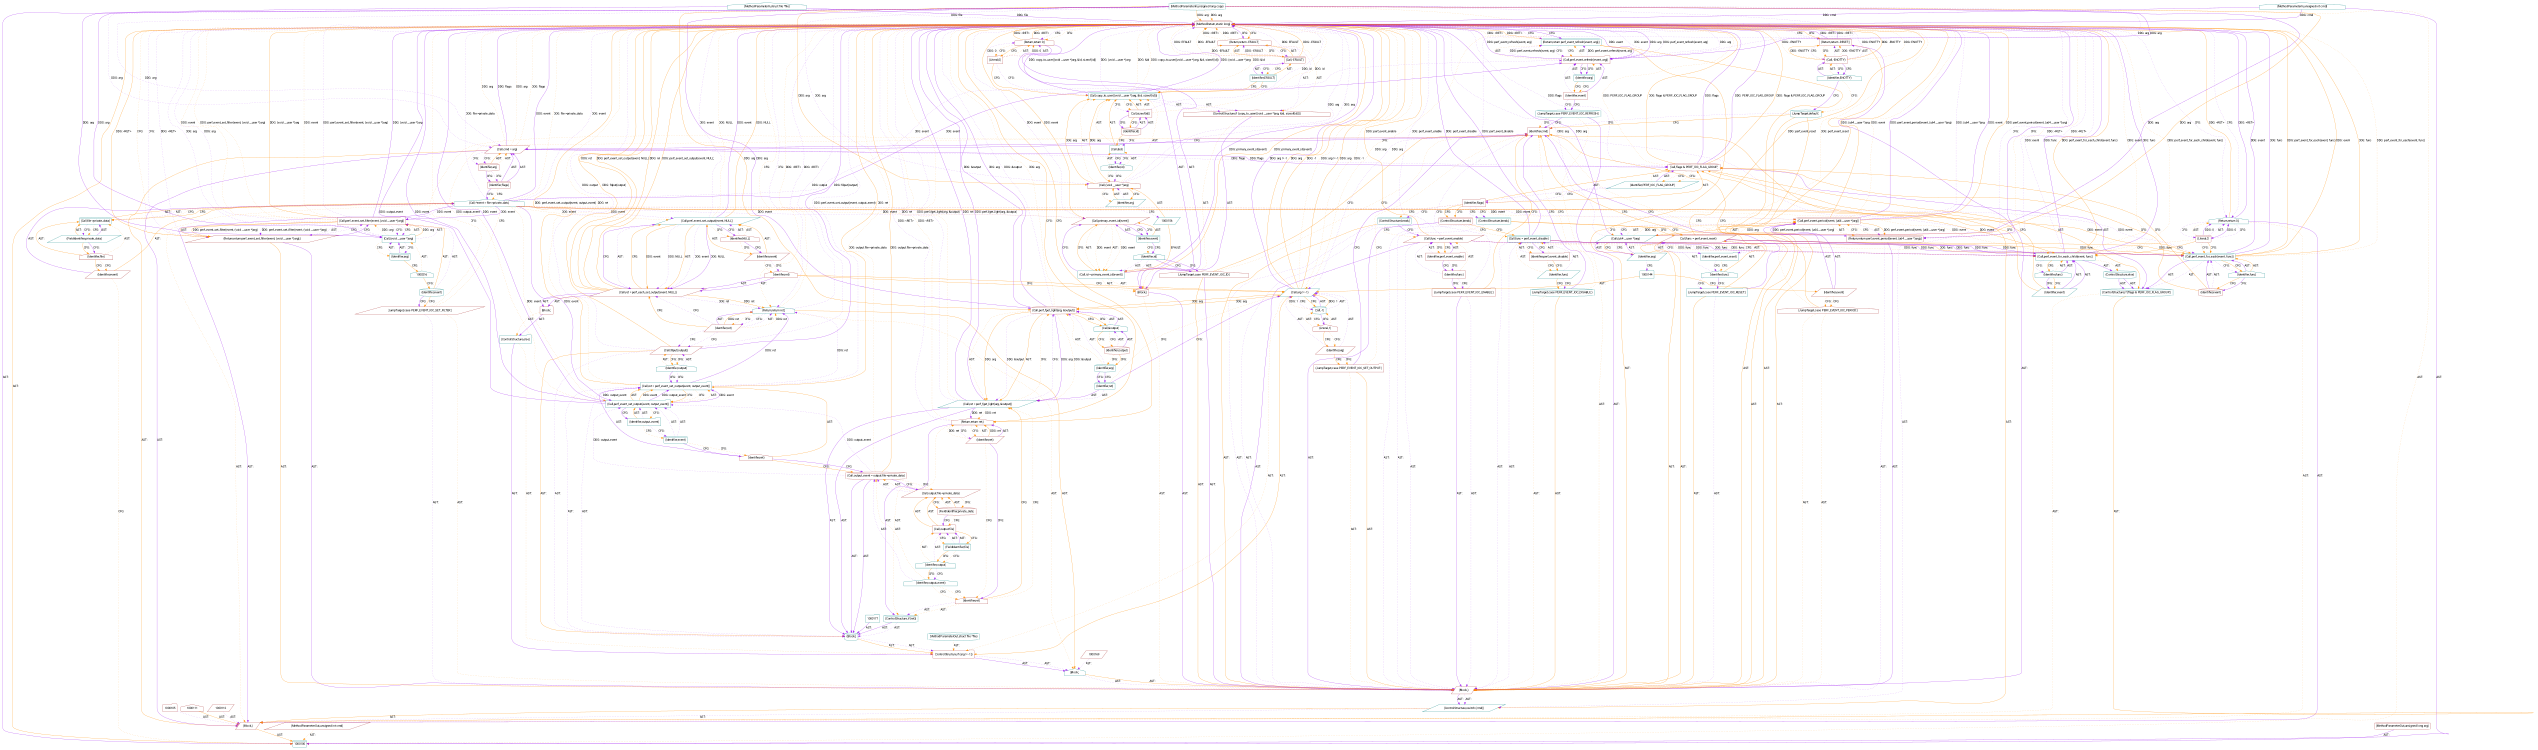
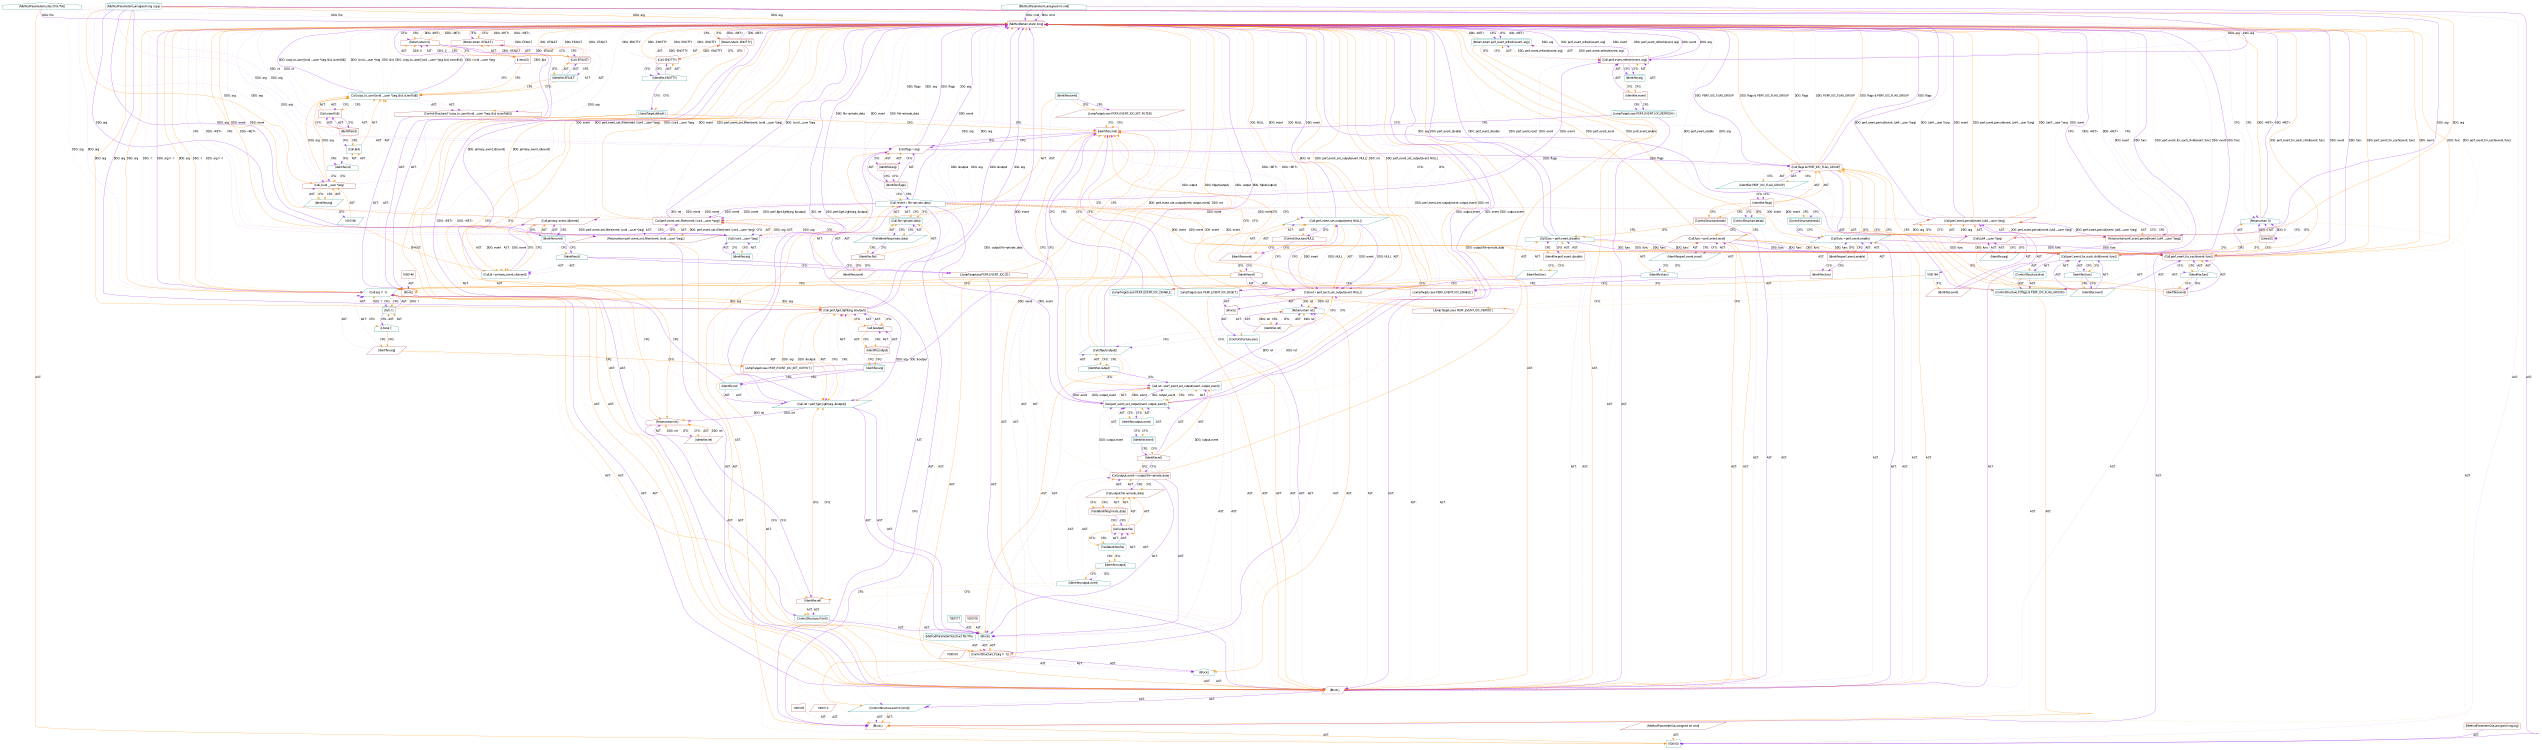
(1836, 42) -> (737, 42)
(113, 116) -> none
(507, 149) -> (909, 149)
(3, 156) -> (491, 736)
(1828, 221) -> (1975, 221)
(740, 239) -> (1299, 239)
(1444, 239) -> (1850, 239)
(1529, 239) -> (1560, 239)
(1626, 239) -> (1988, 239)
(1719, 257) -> (1685, 257)
(2210, 257) -> (2189, 257)
none -> (408, 275)
(422, 275) -> none
(1204, 275) -> (985, 275)
(1111, 328) -> (875, 328)
(1325, 328) -> (386, 328)
(676, 350) -> (1105, 350)
(873, 619) -> (955, 619)
none -> (972, 619)
(954, 654) -> (990, 654)
(2396, 707) -> (2081, 11)
(192, 708) -> none
(300, 744) -> (1673, 744)
